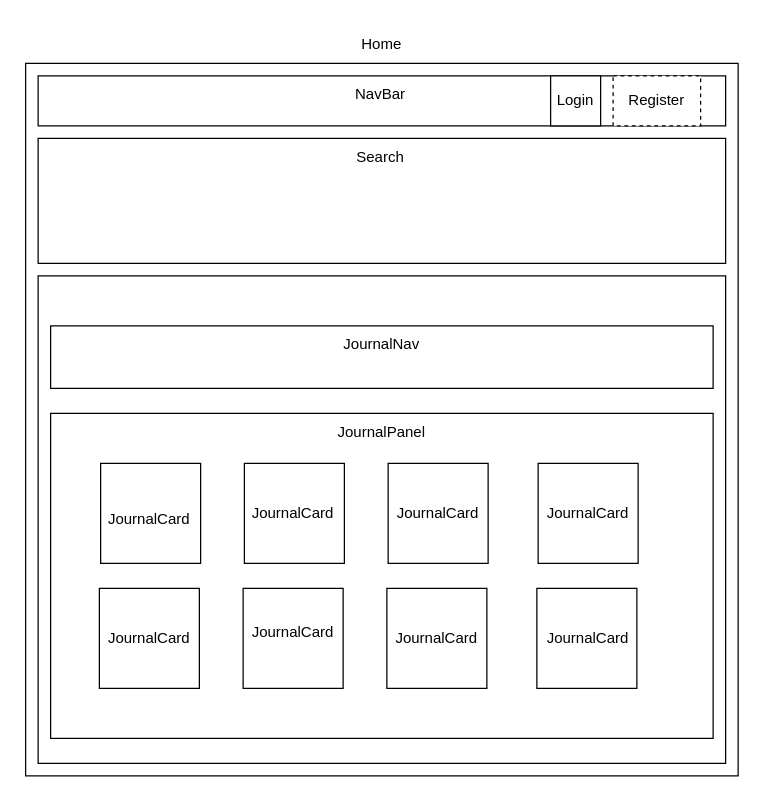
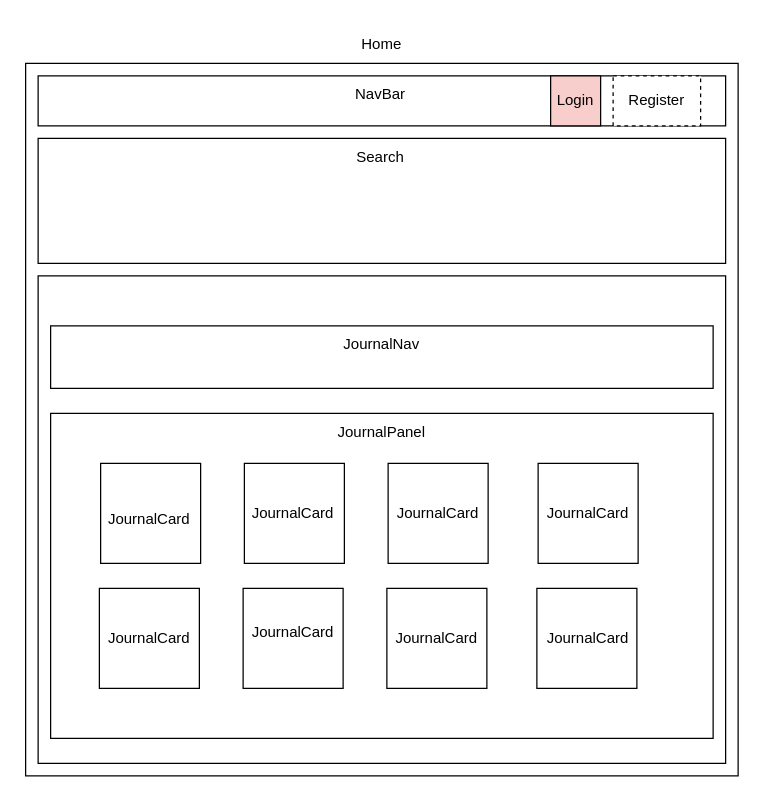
(576, 101) -> (576, 101)
